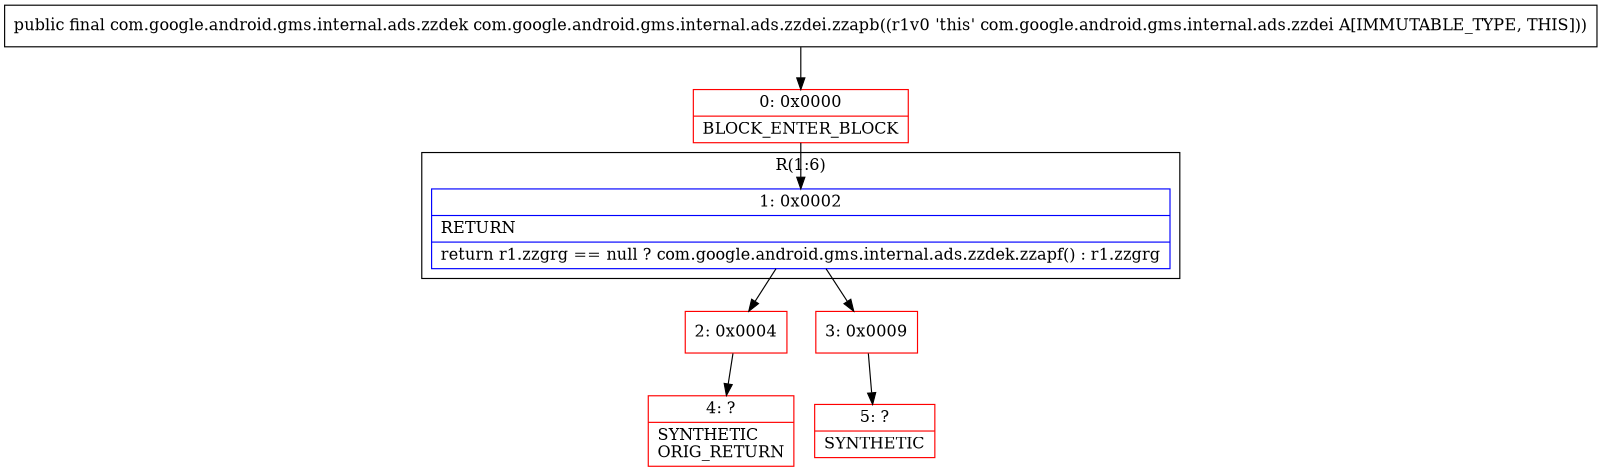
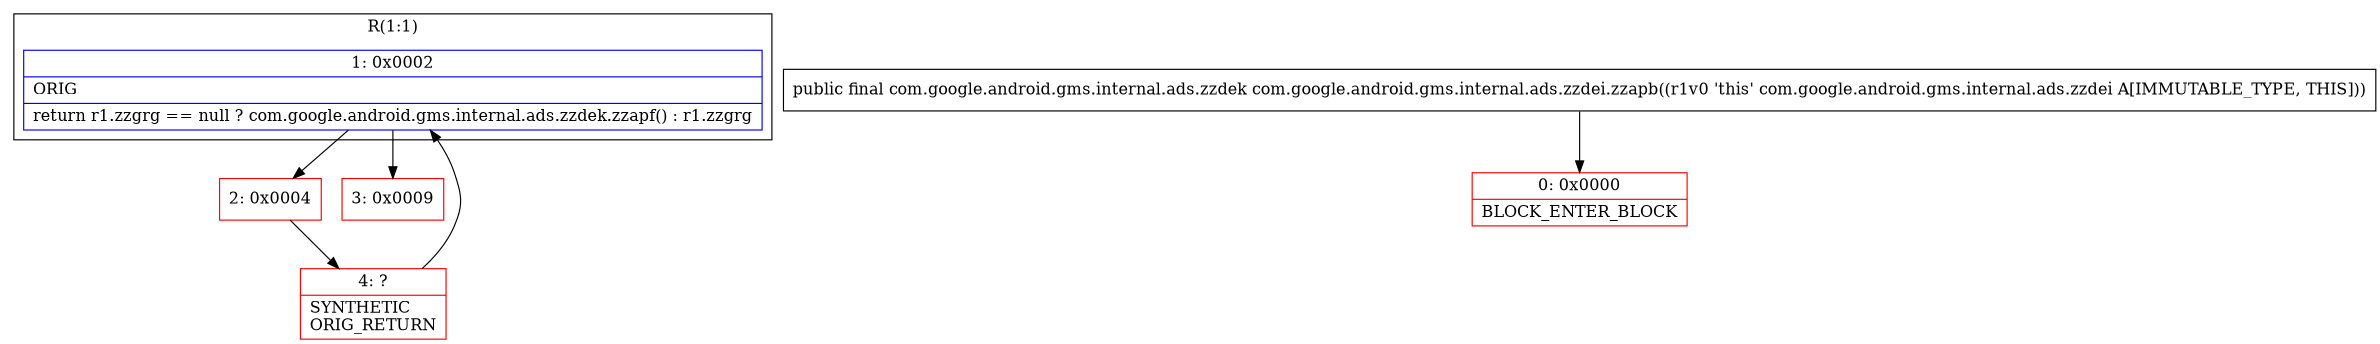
(801, 160) -> (460, 208)
(801, 166) -> (393, 27)
(478, 228) -> (55, 90)
(875, 431) -> none
